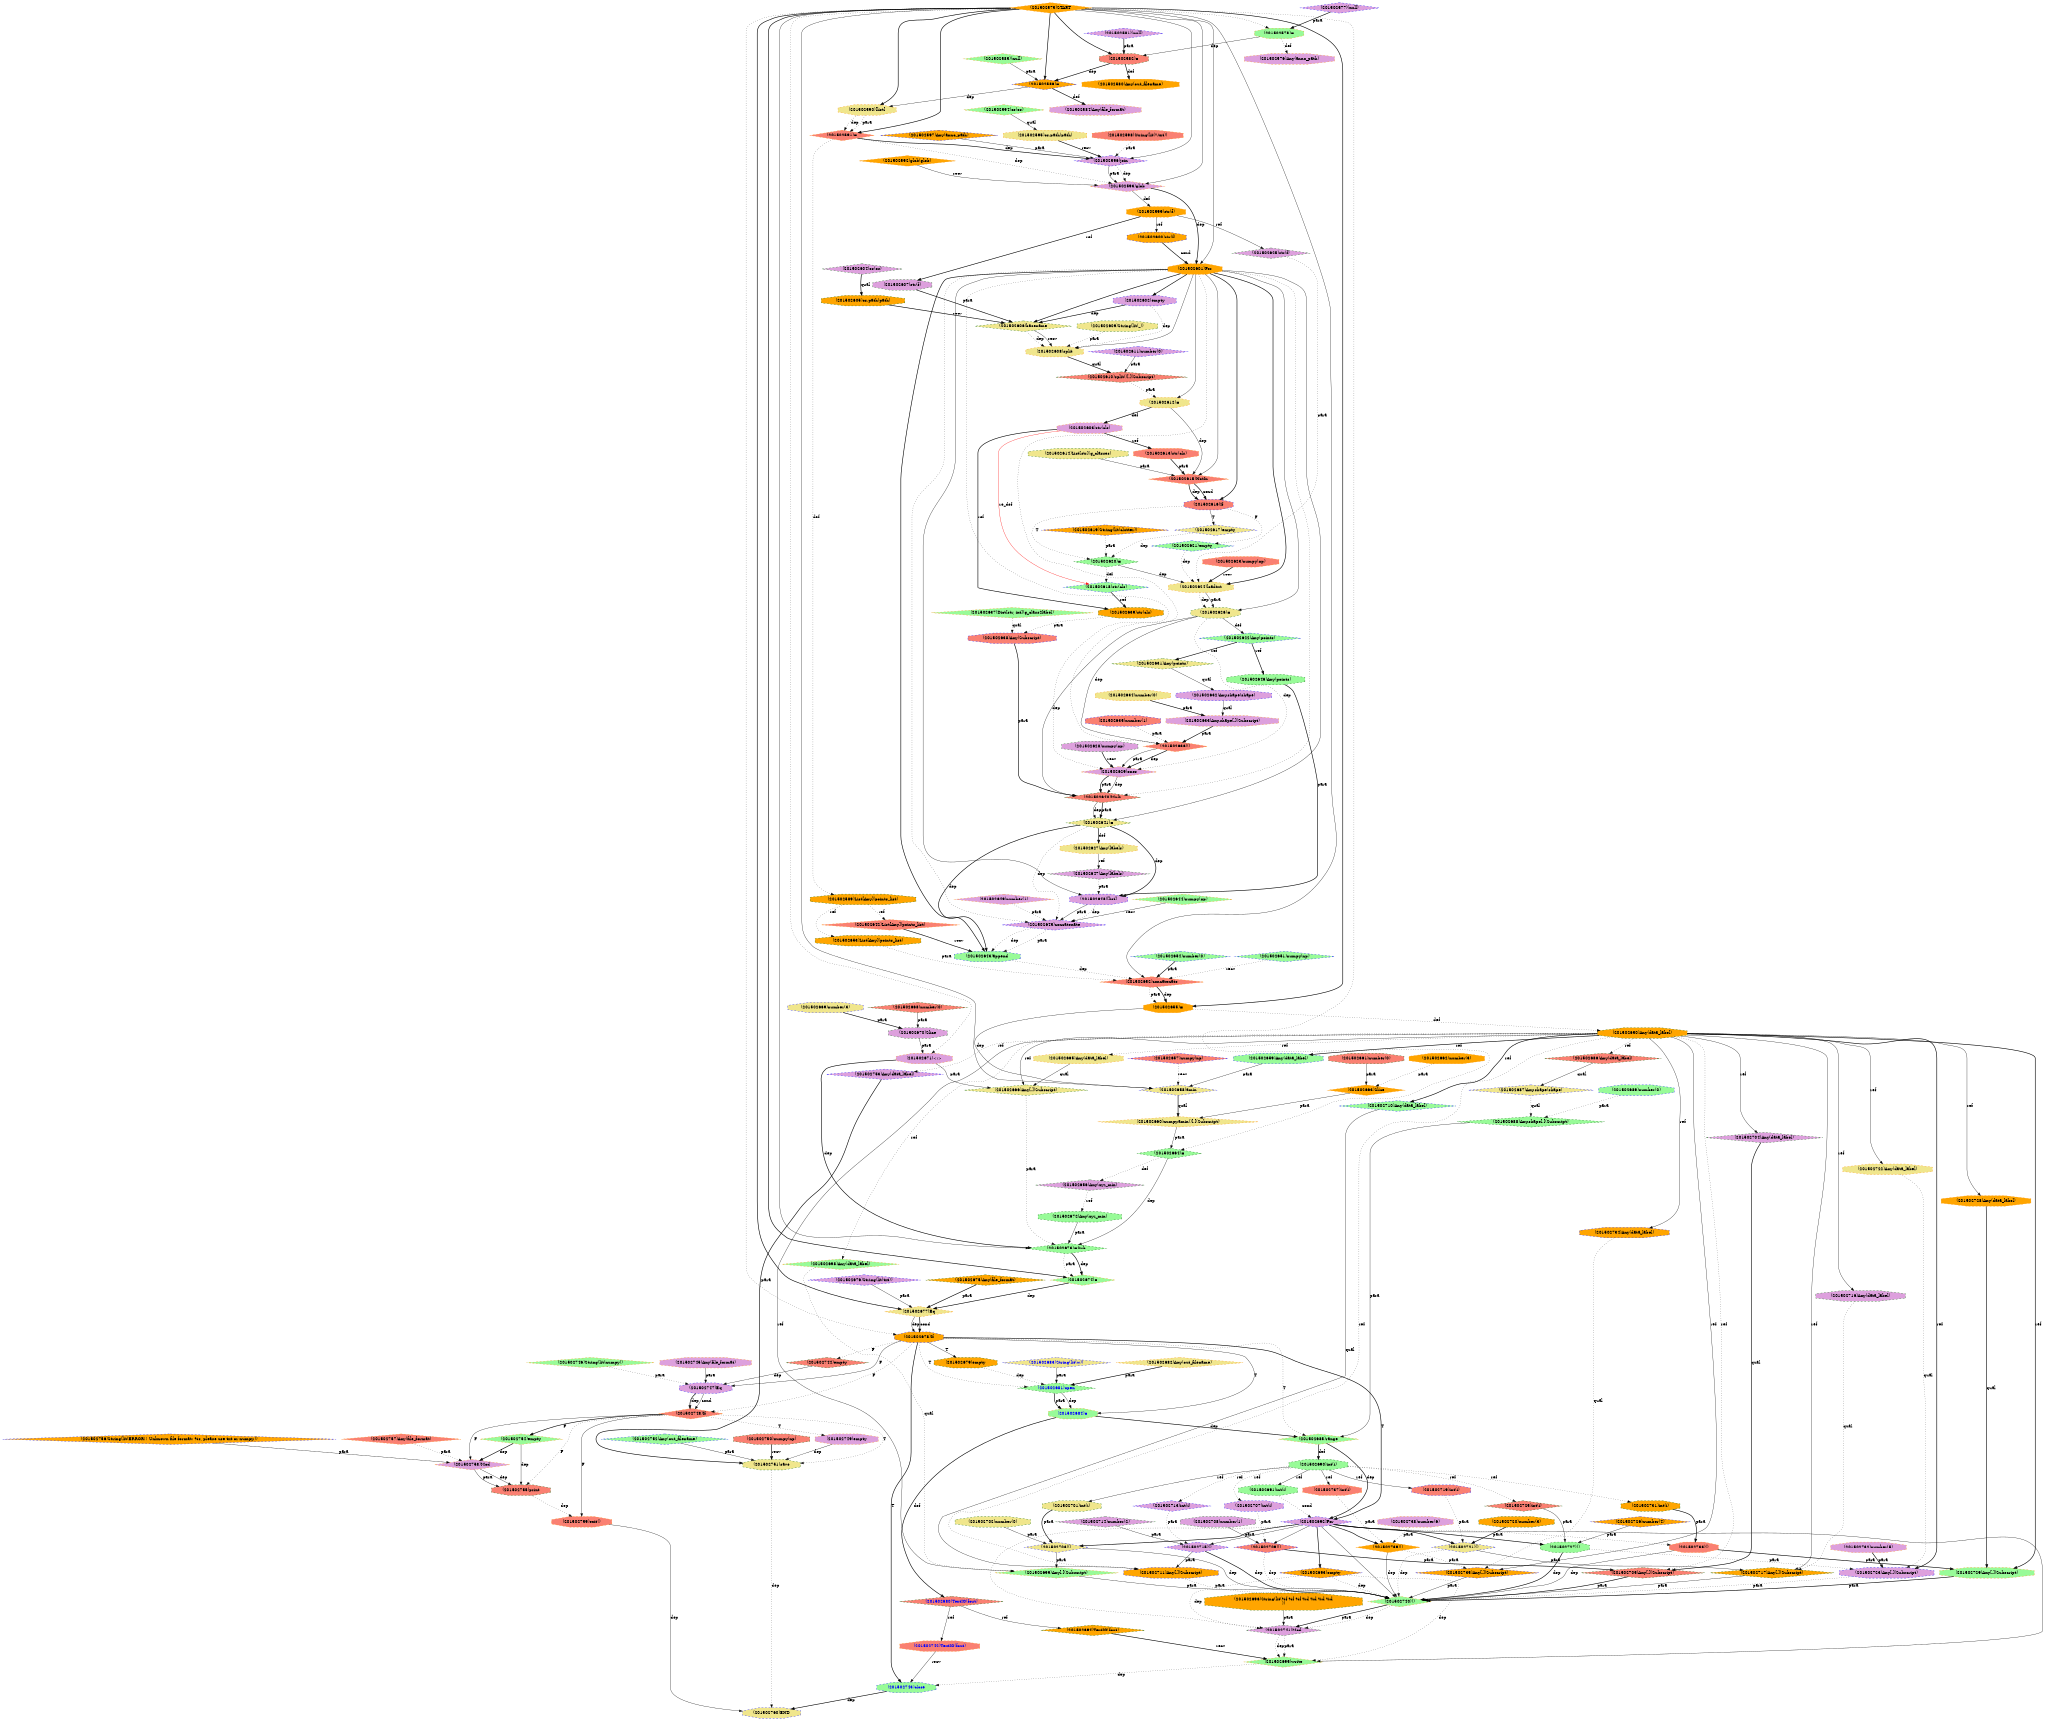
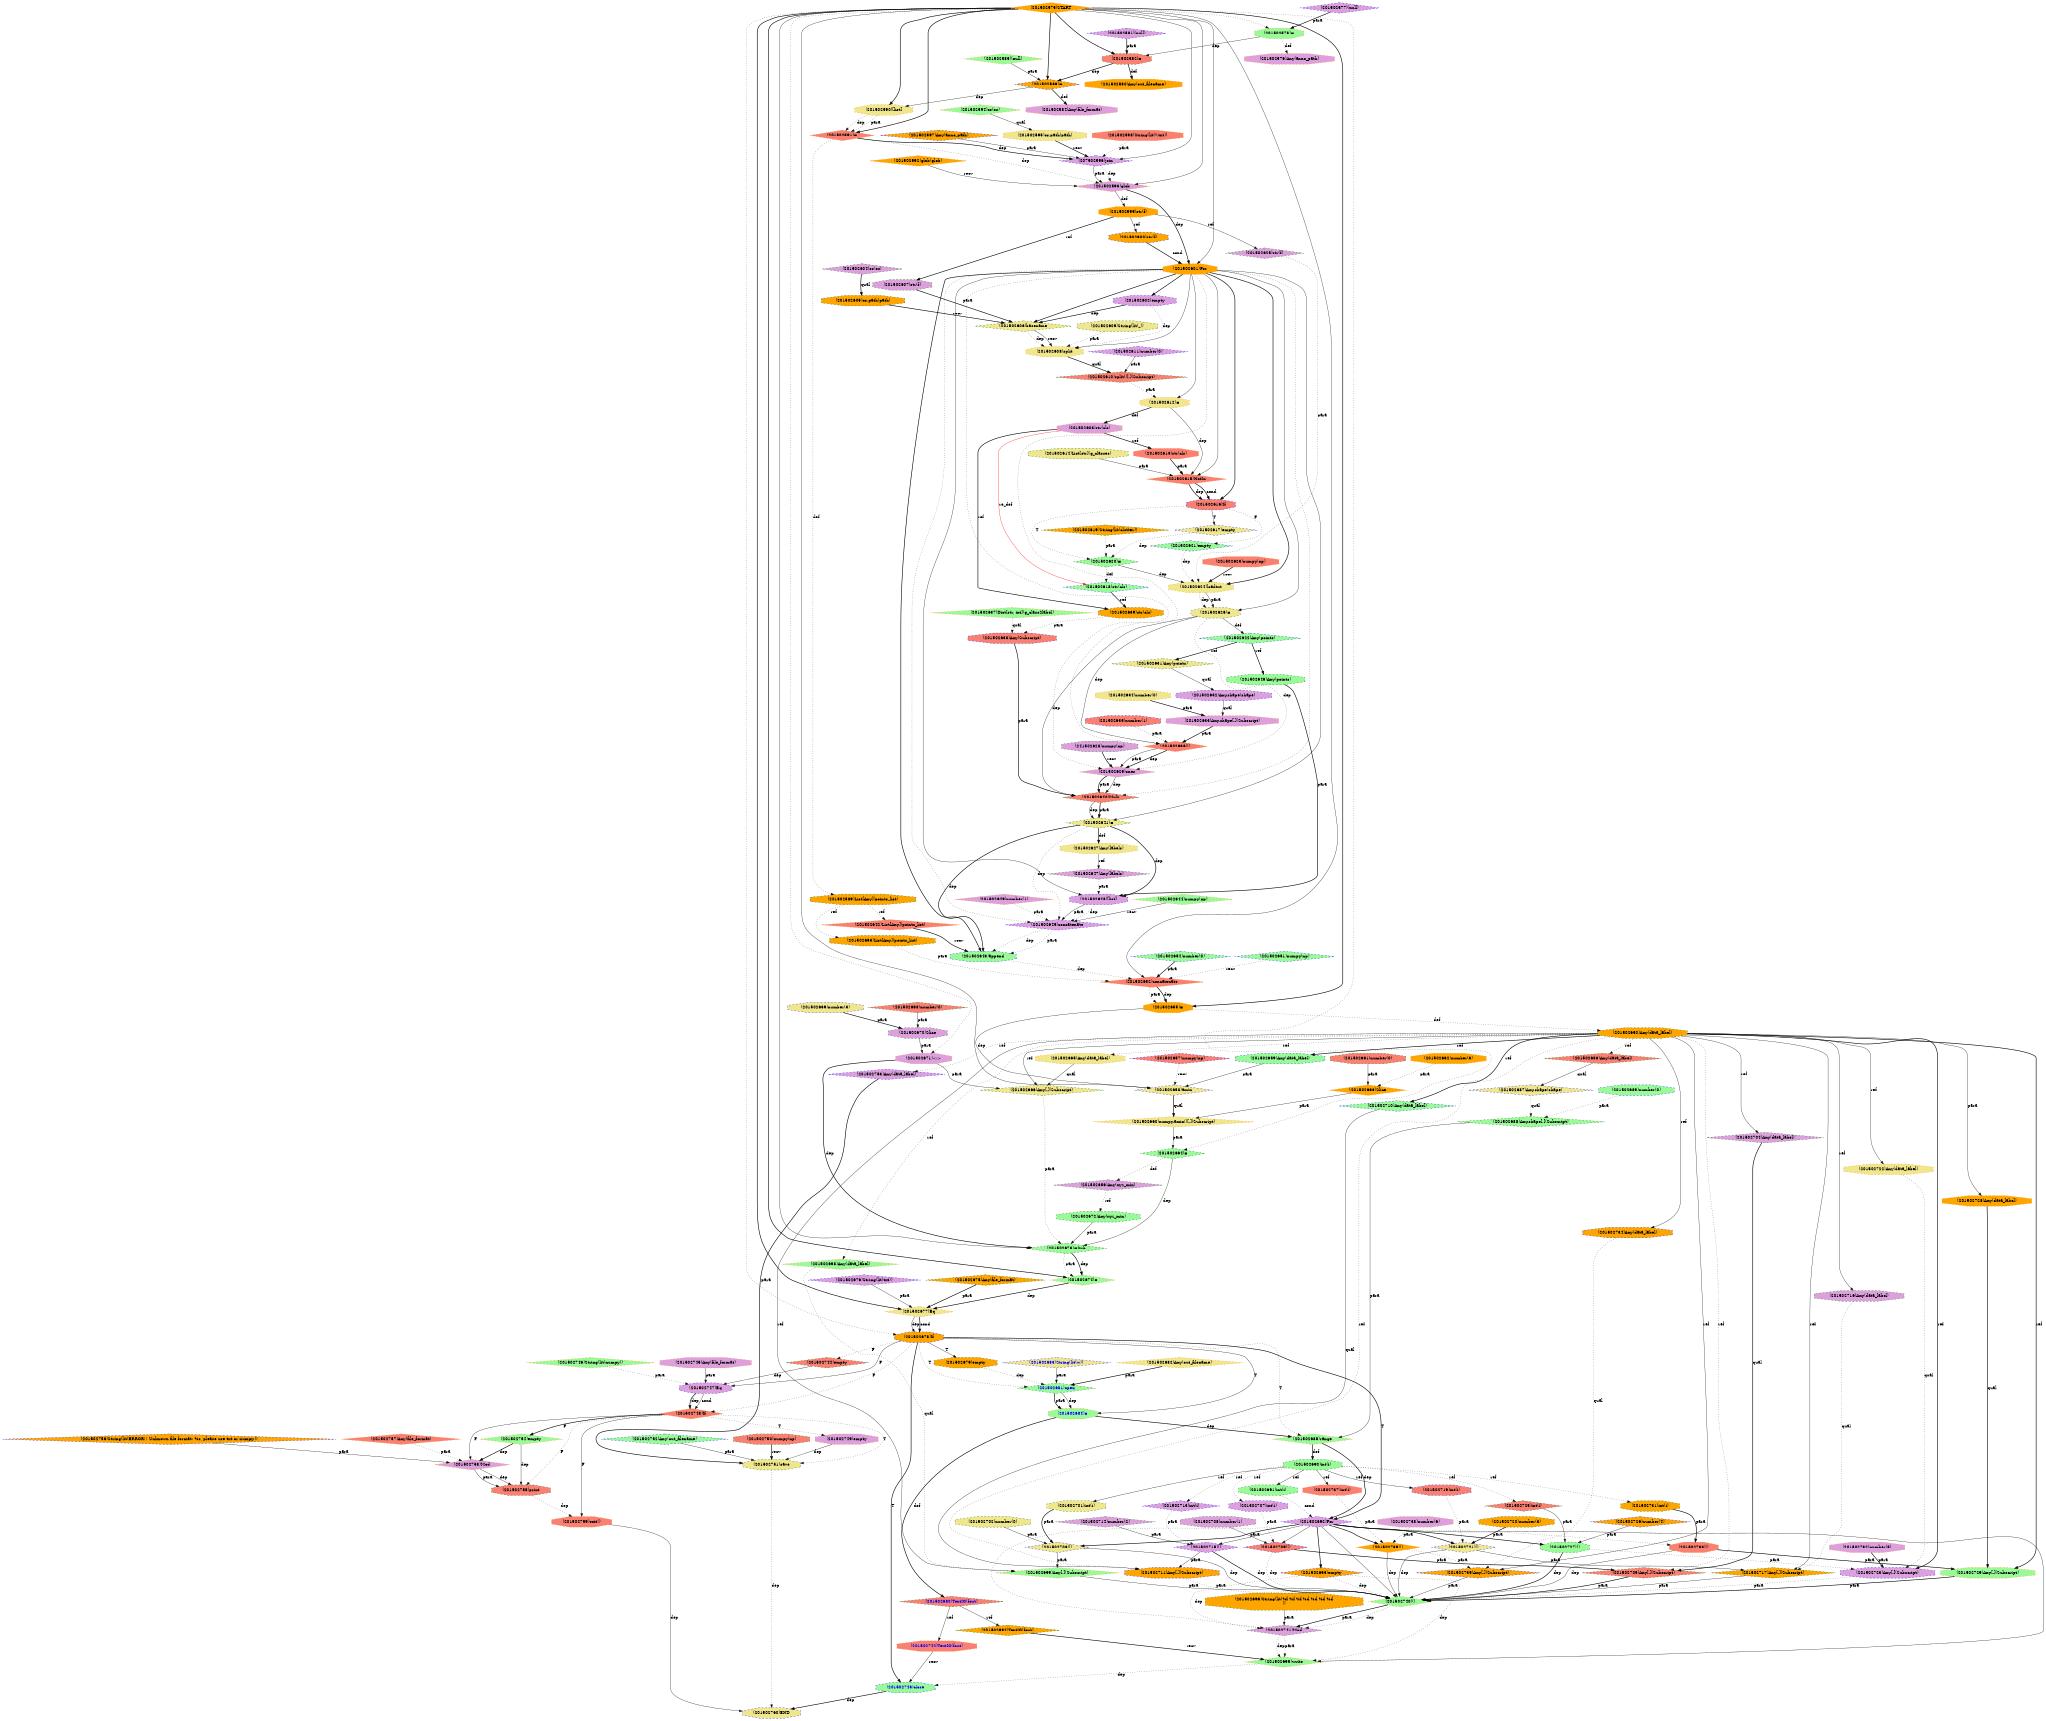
(1111, 161) -> (1096, 161)
(1105, 530) -> (1105, 530)
(1100, 746) -> (1100, 746)
(1970, 1106) -> (1973, 1106)
(1408, 1557) -> (1408, 1557)
